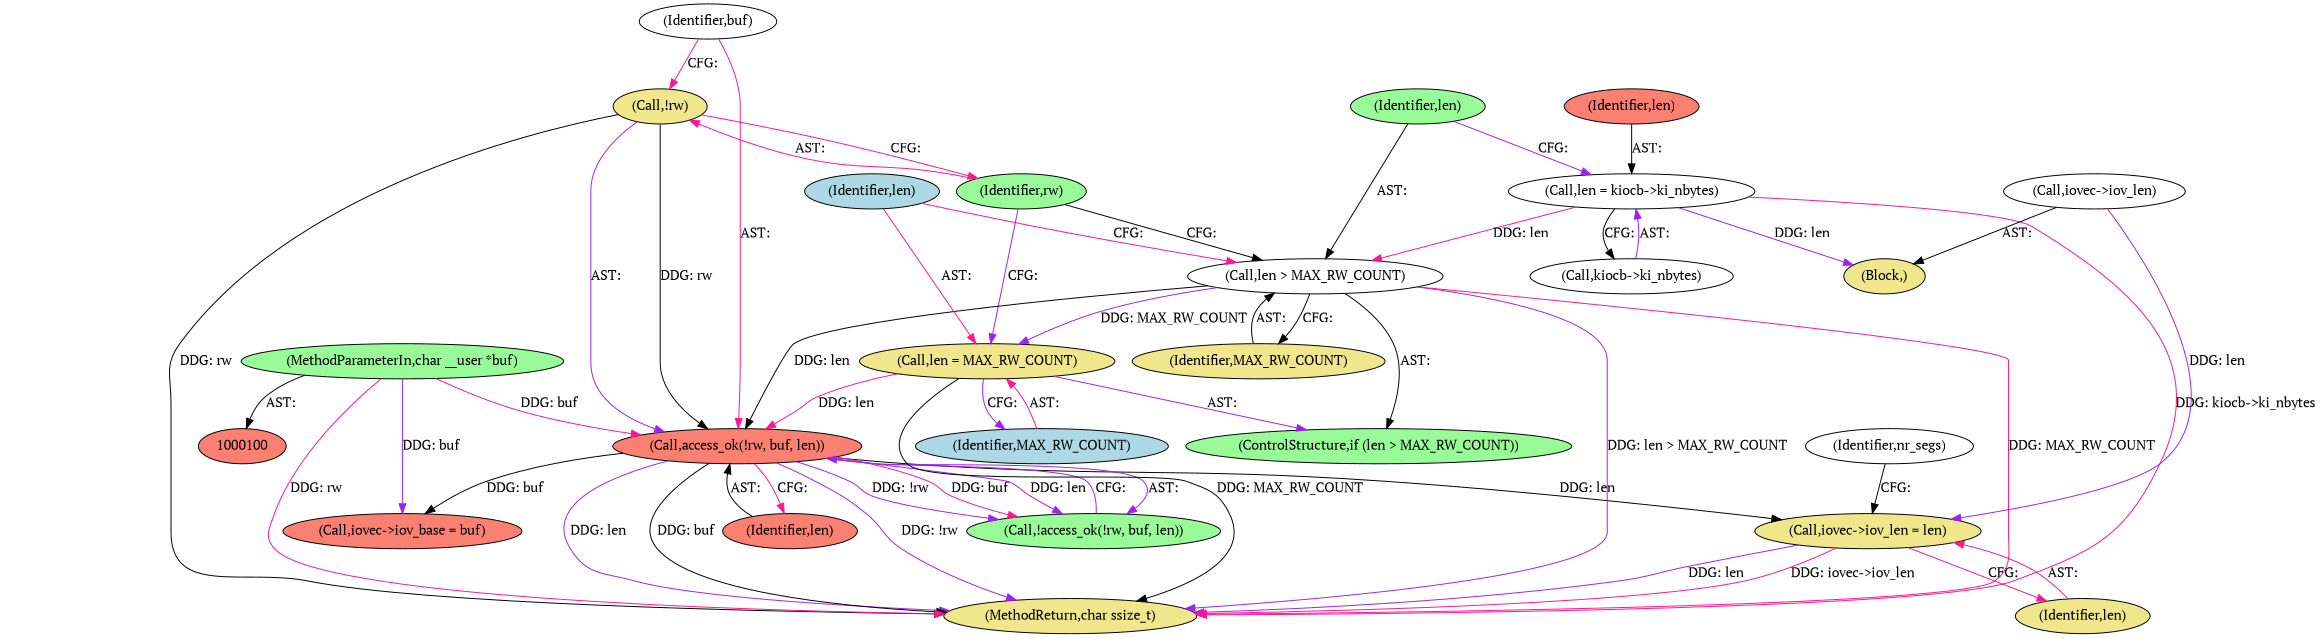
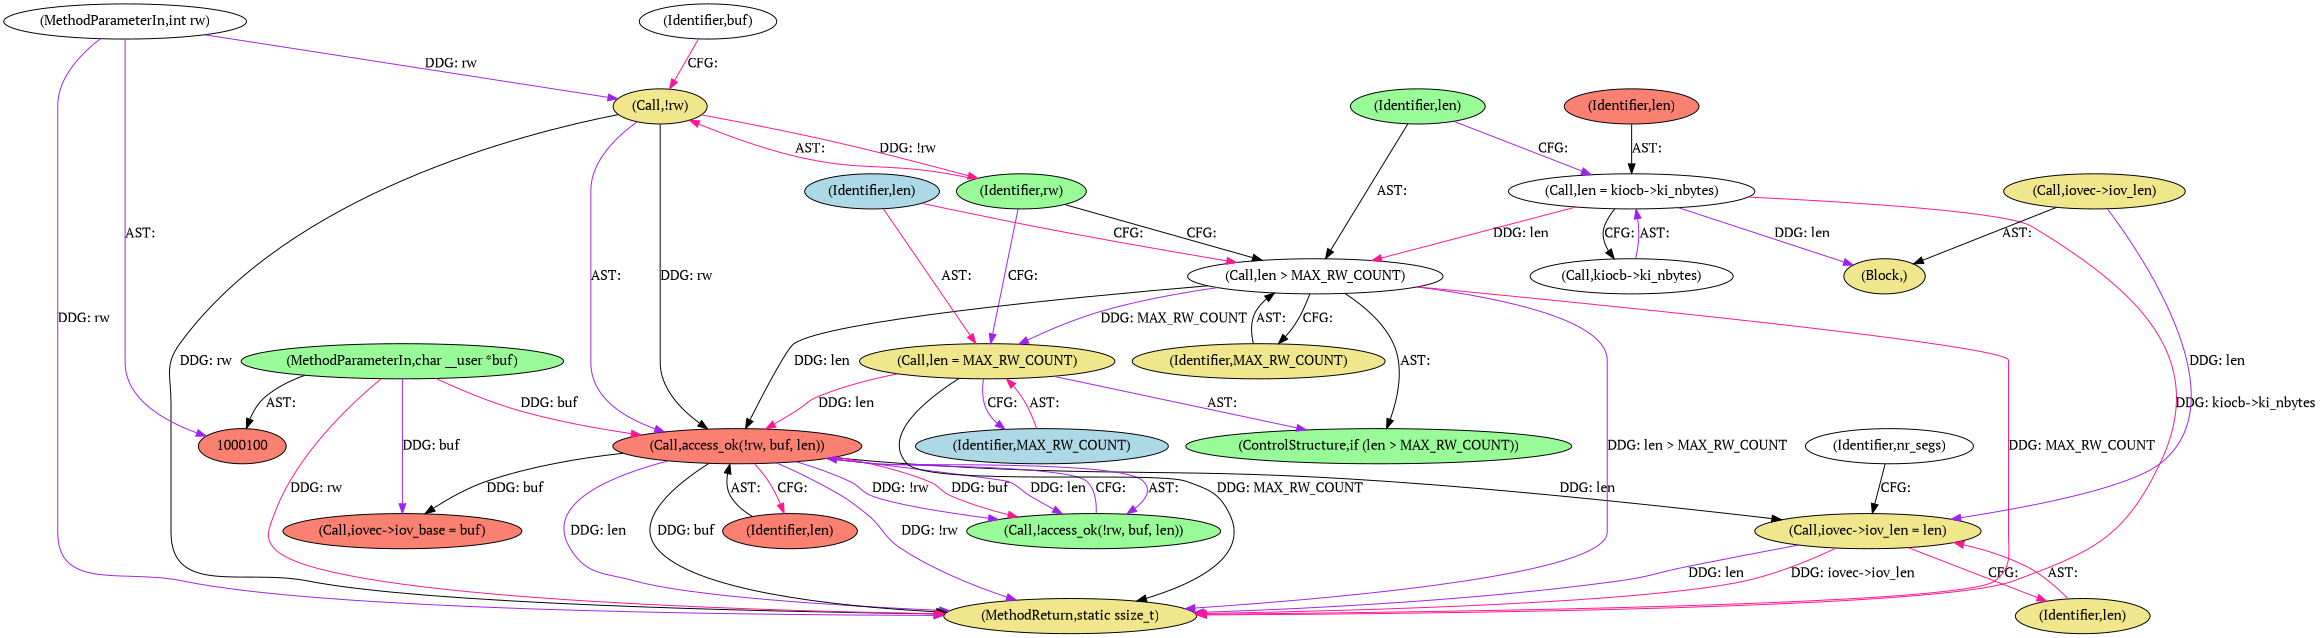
none -> (125, 21)
(908, 149) -> (908, 149)
(2094, 191) -> (2094, 191)
(740, 227) -> none
(1070, 616) -> (1070, 616)
